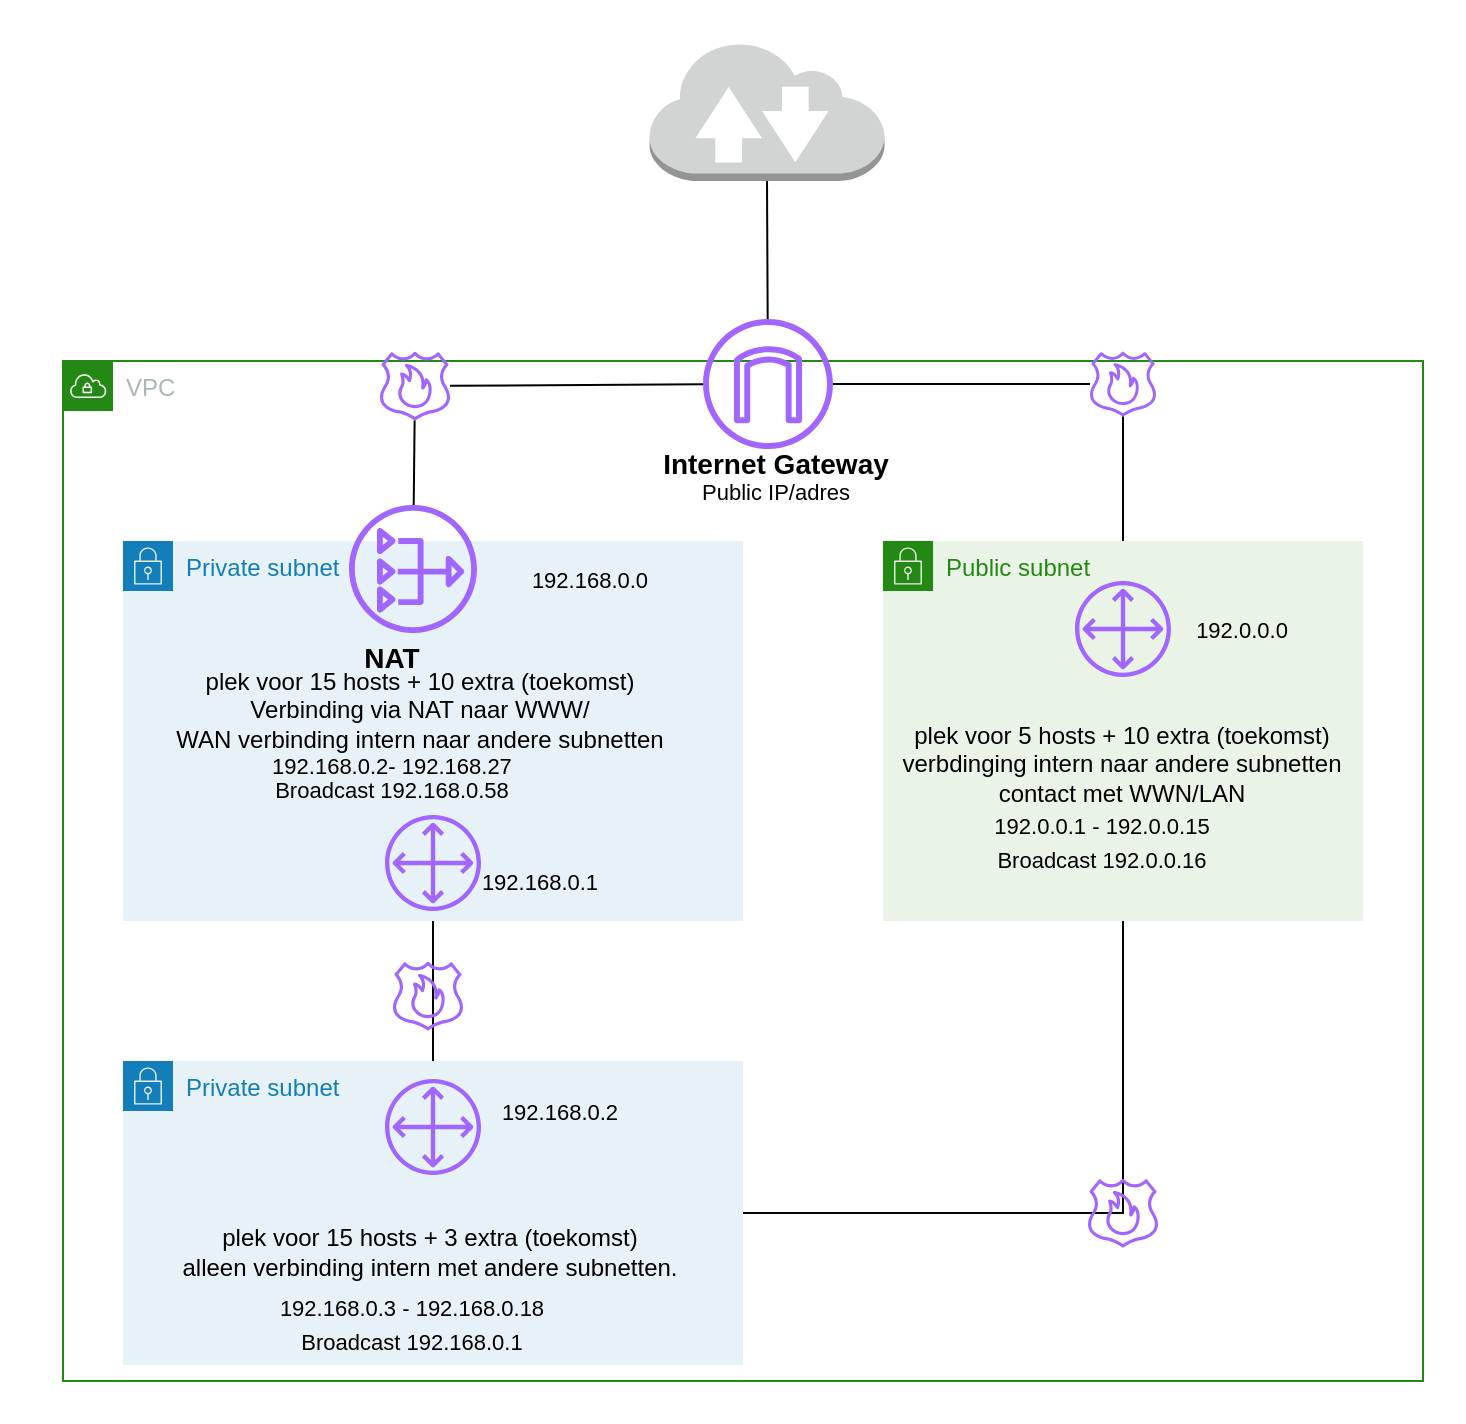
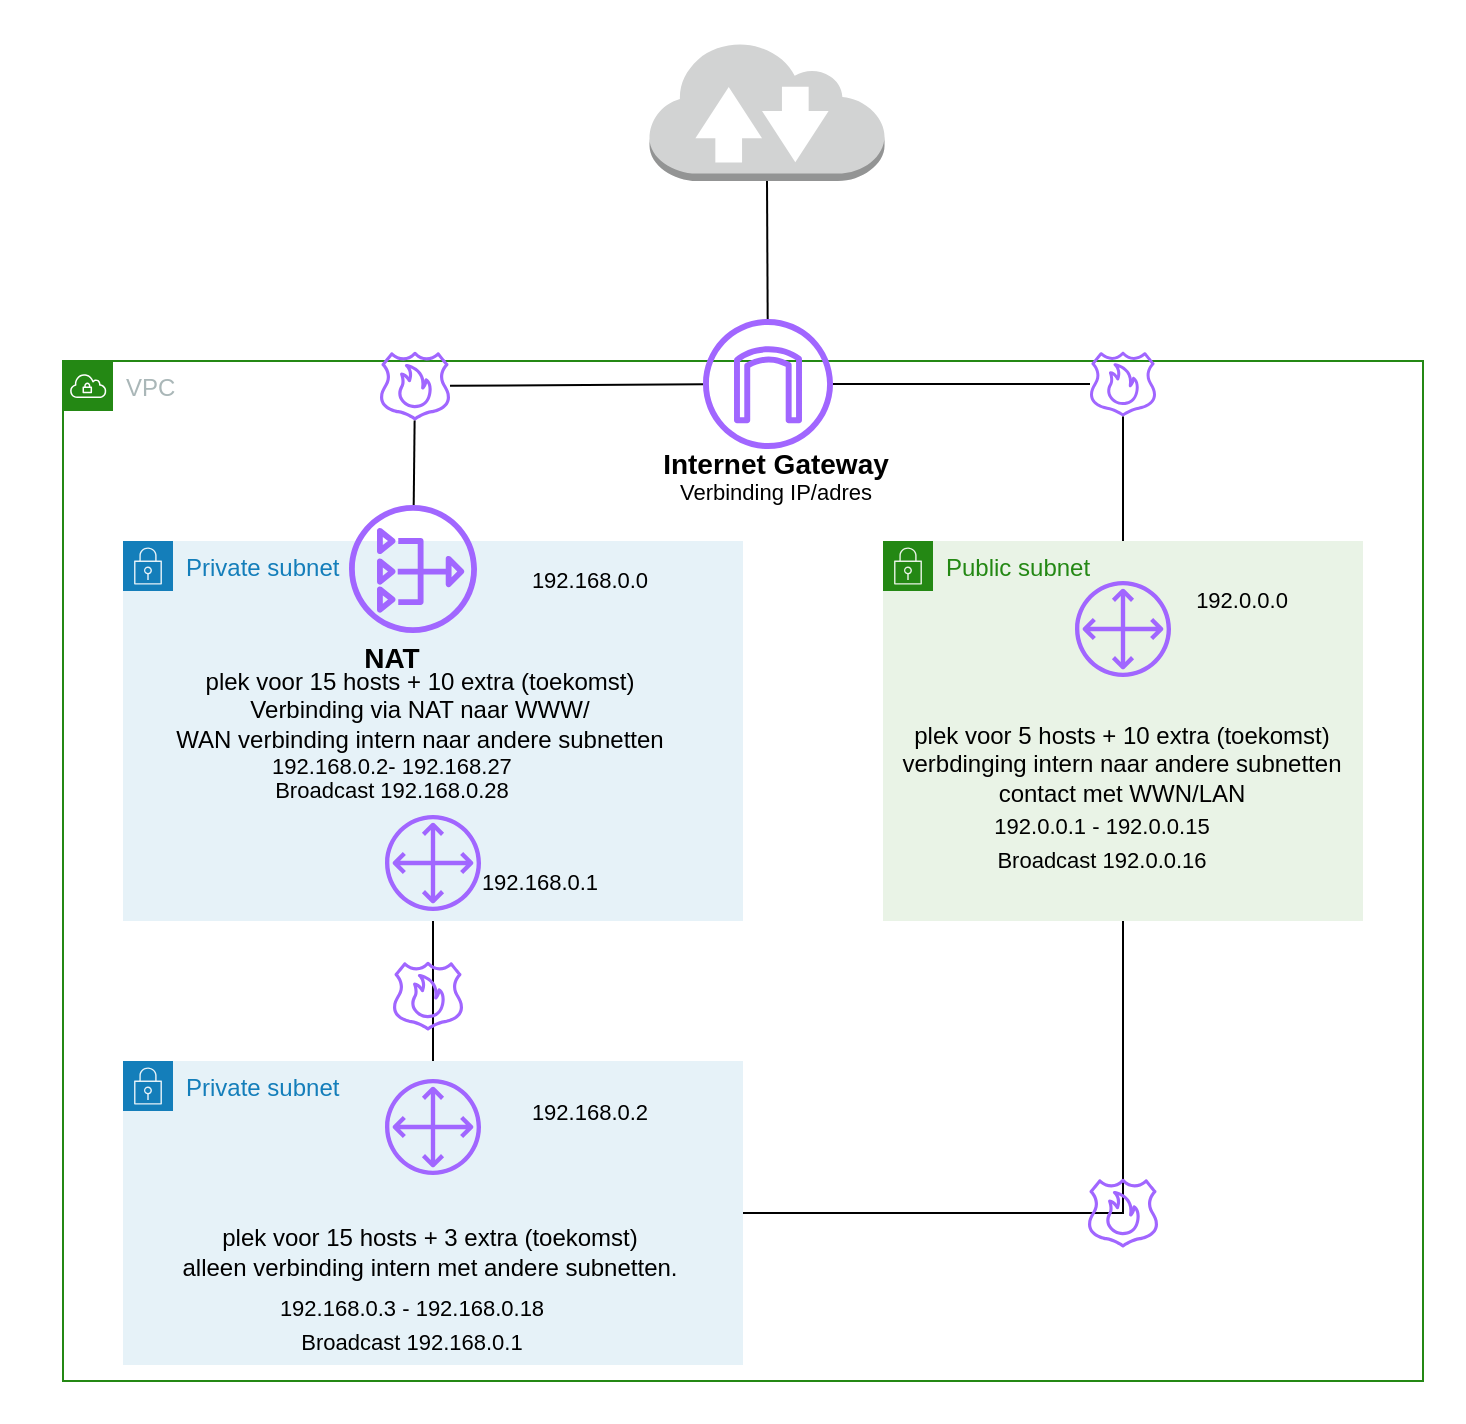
(777, 491) -> (777, 491)
(1243, 629) -> (1243, 599)
(393, 789) -> (393, 789)
(561, 1111) -> (591, 1111)
